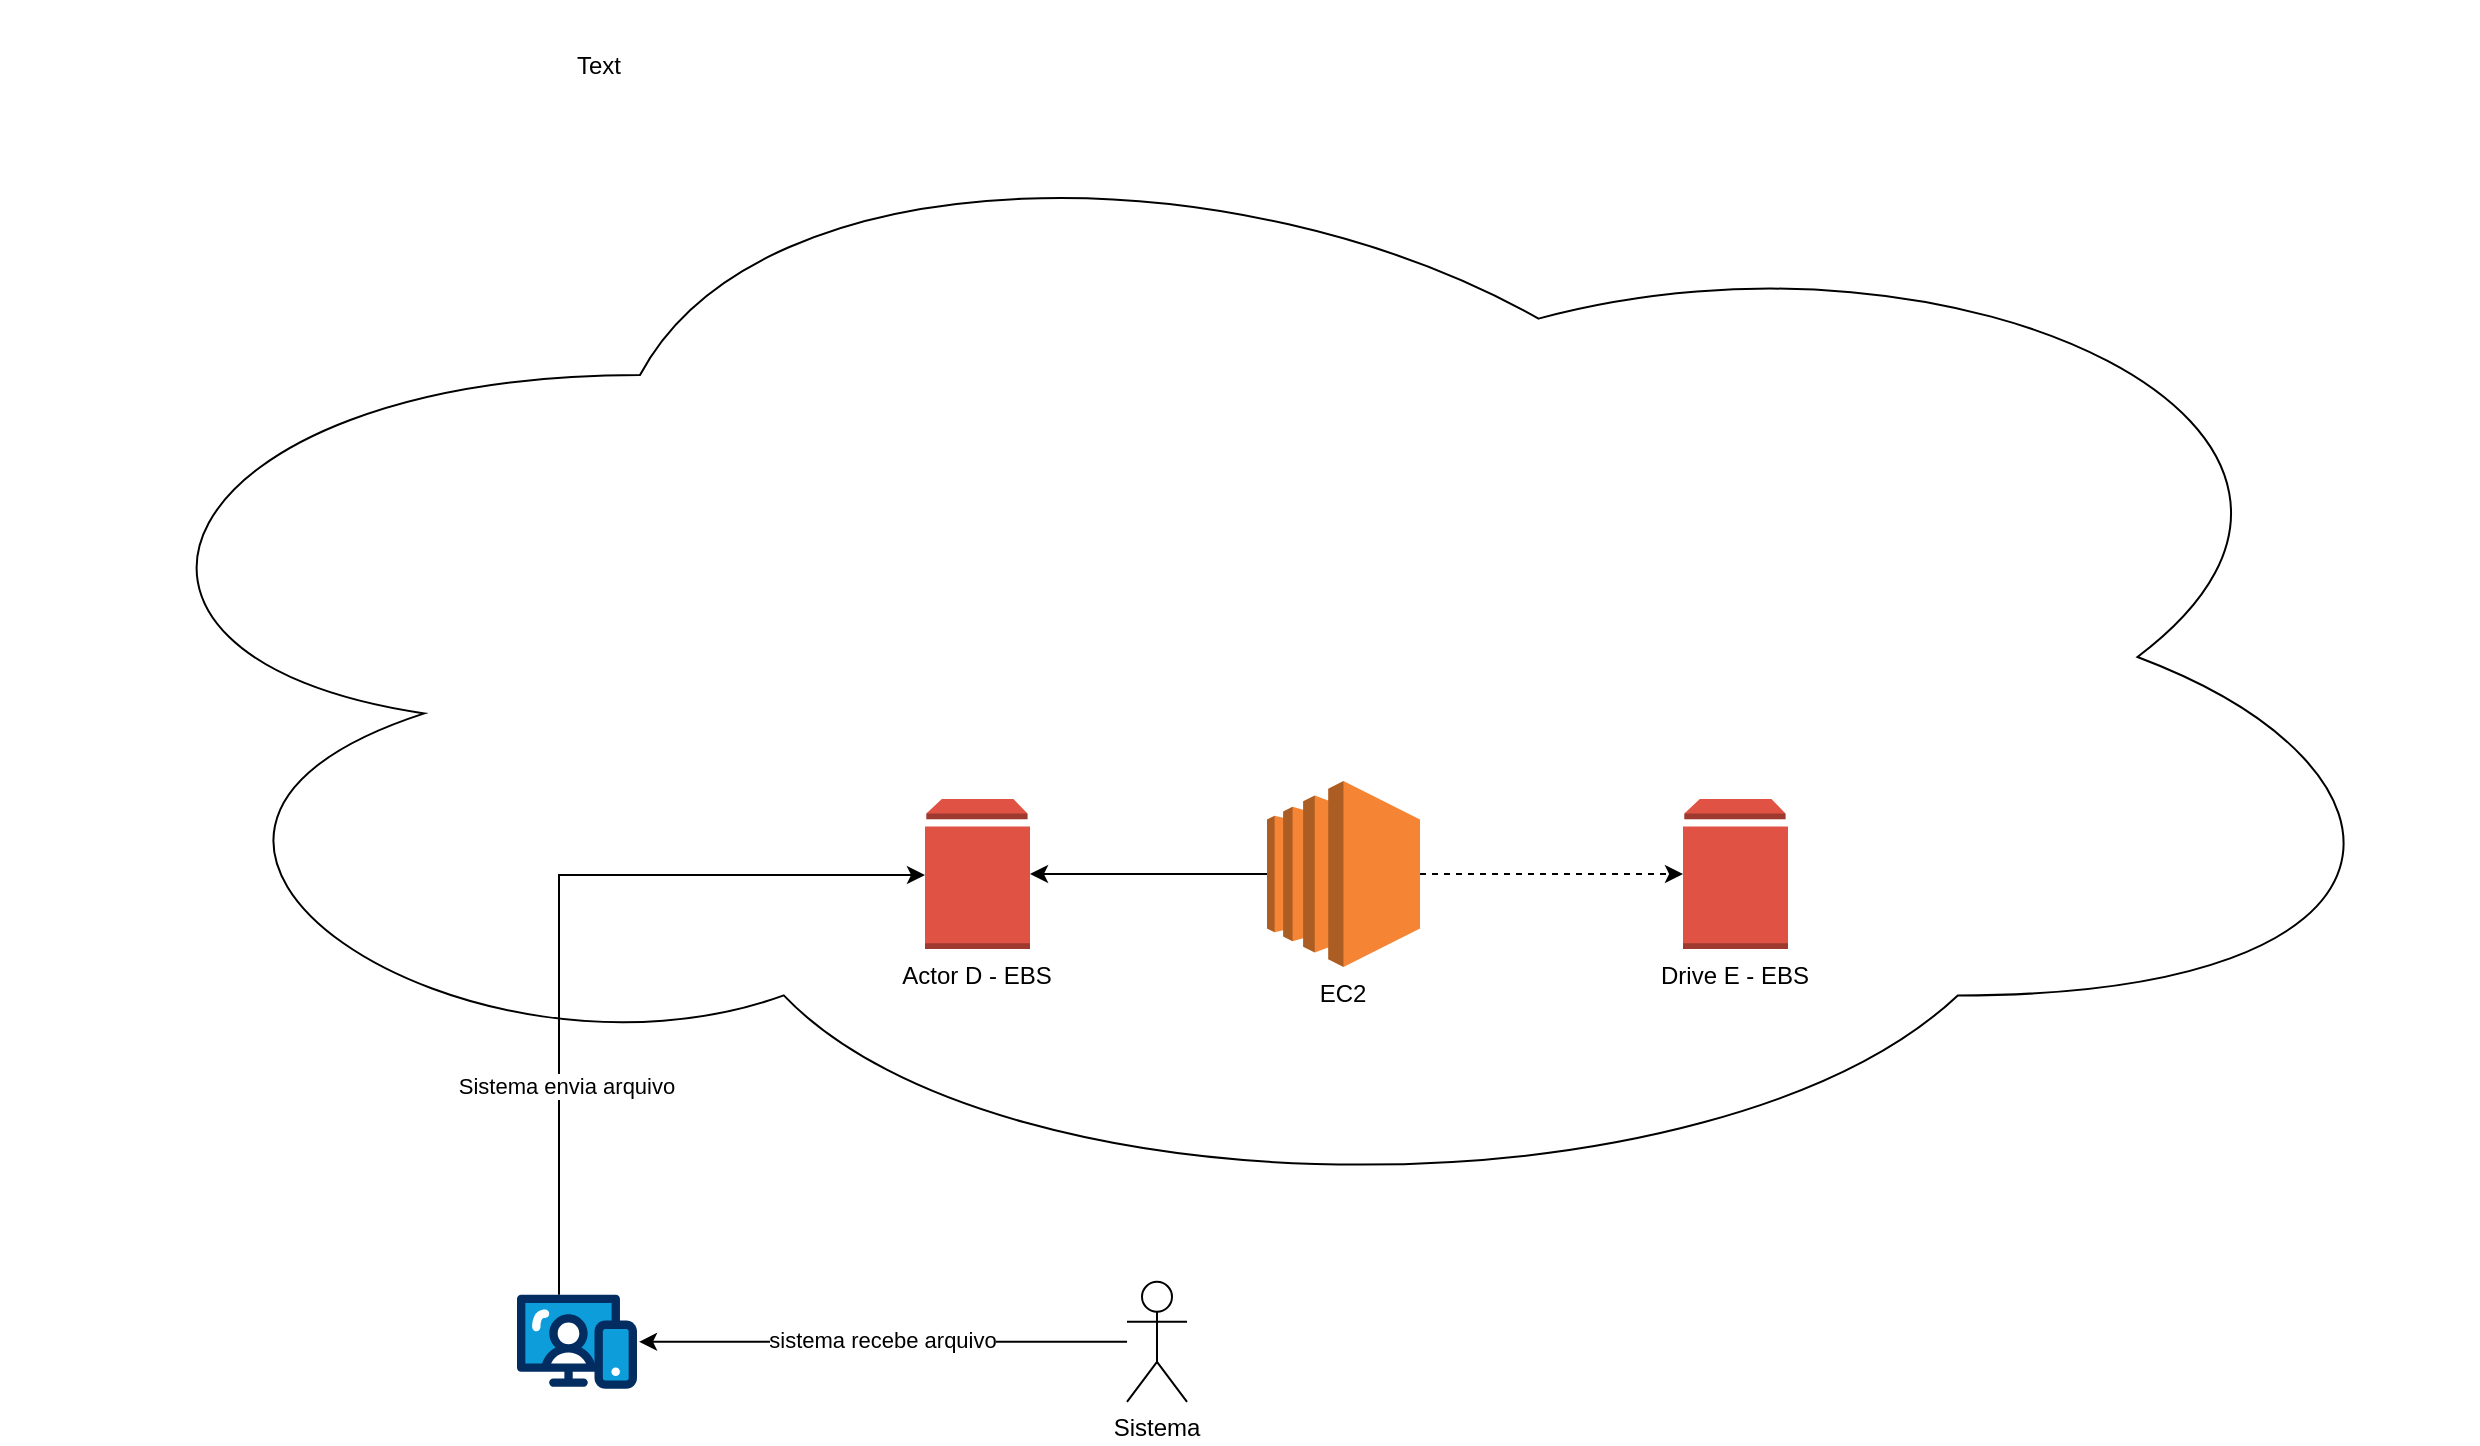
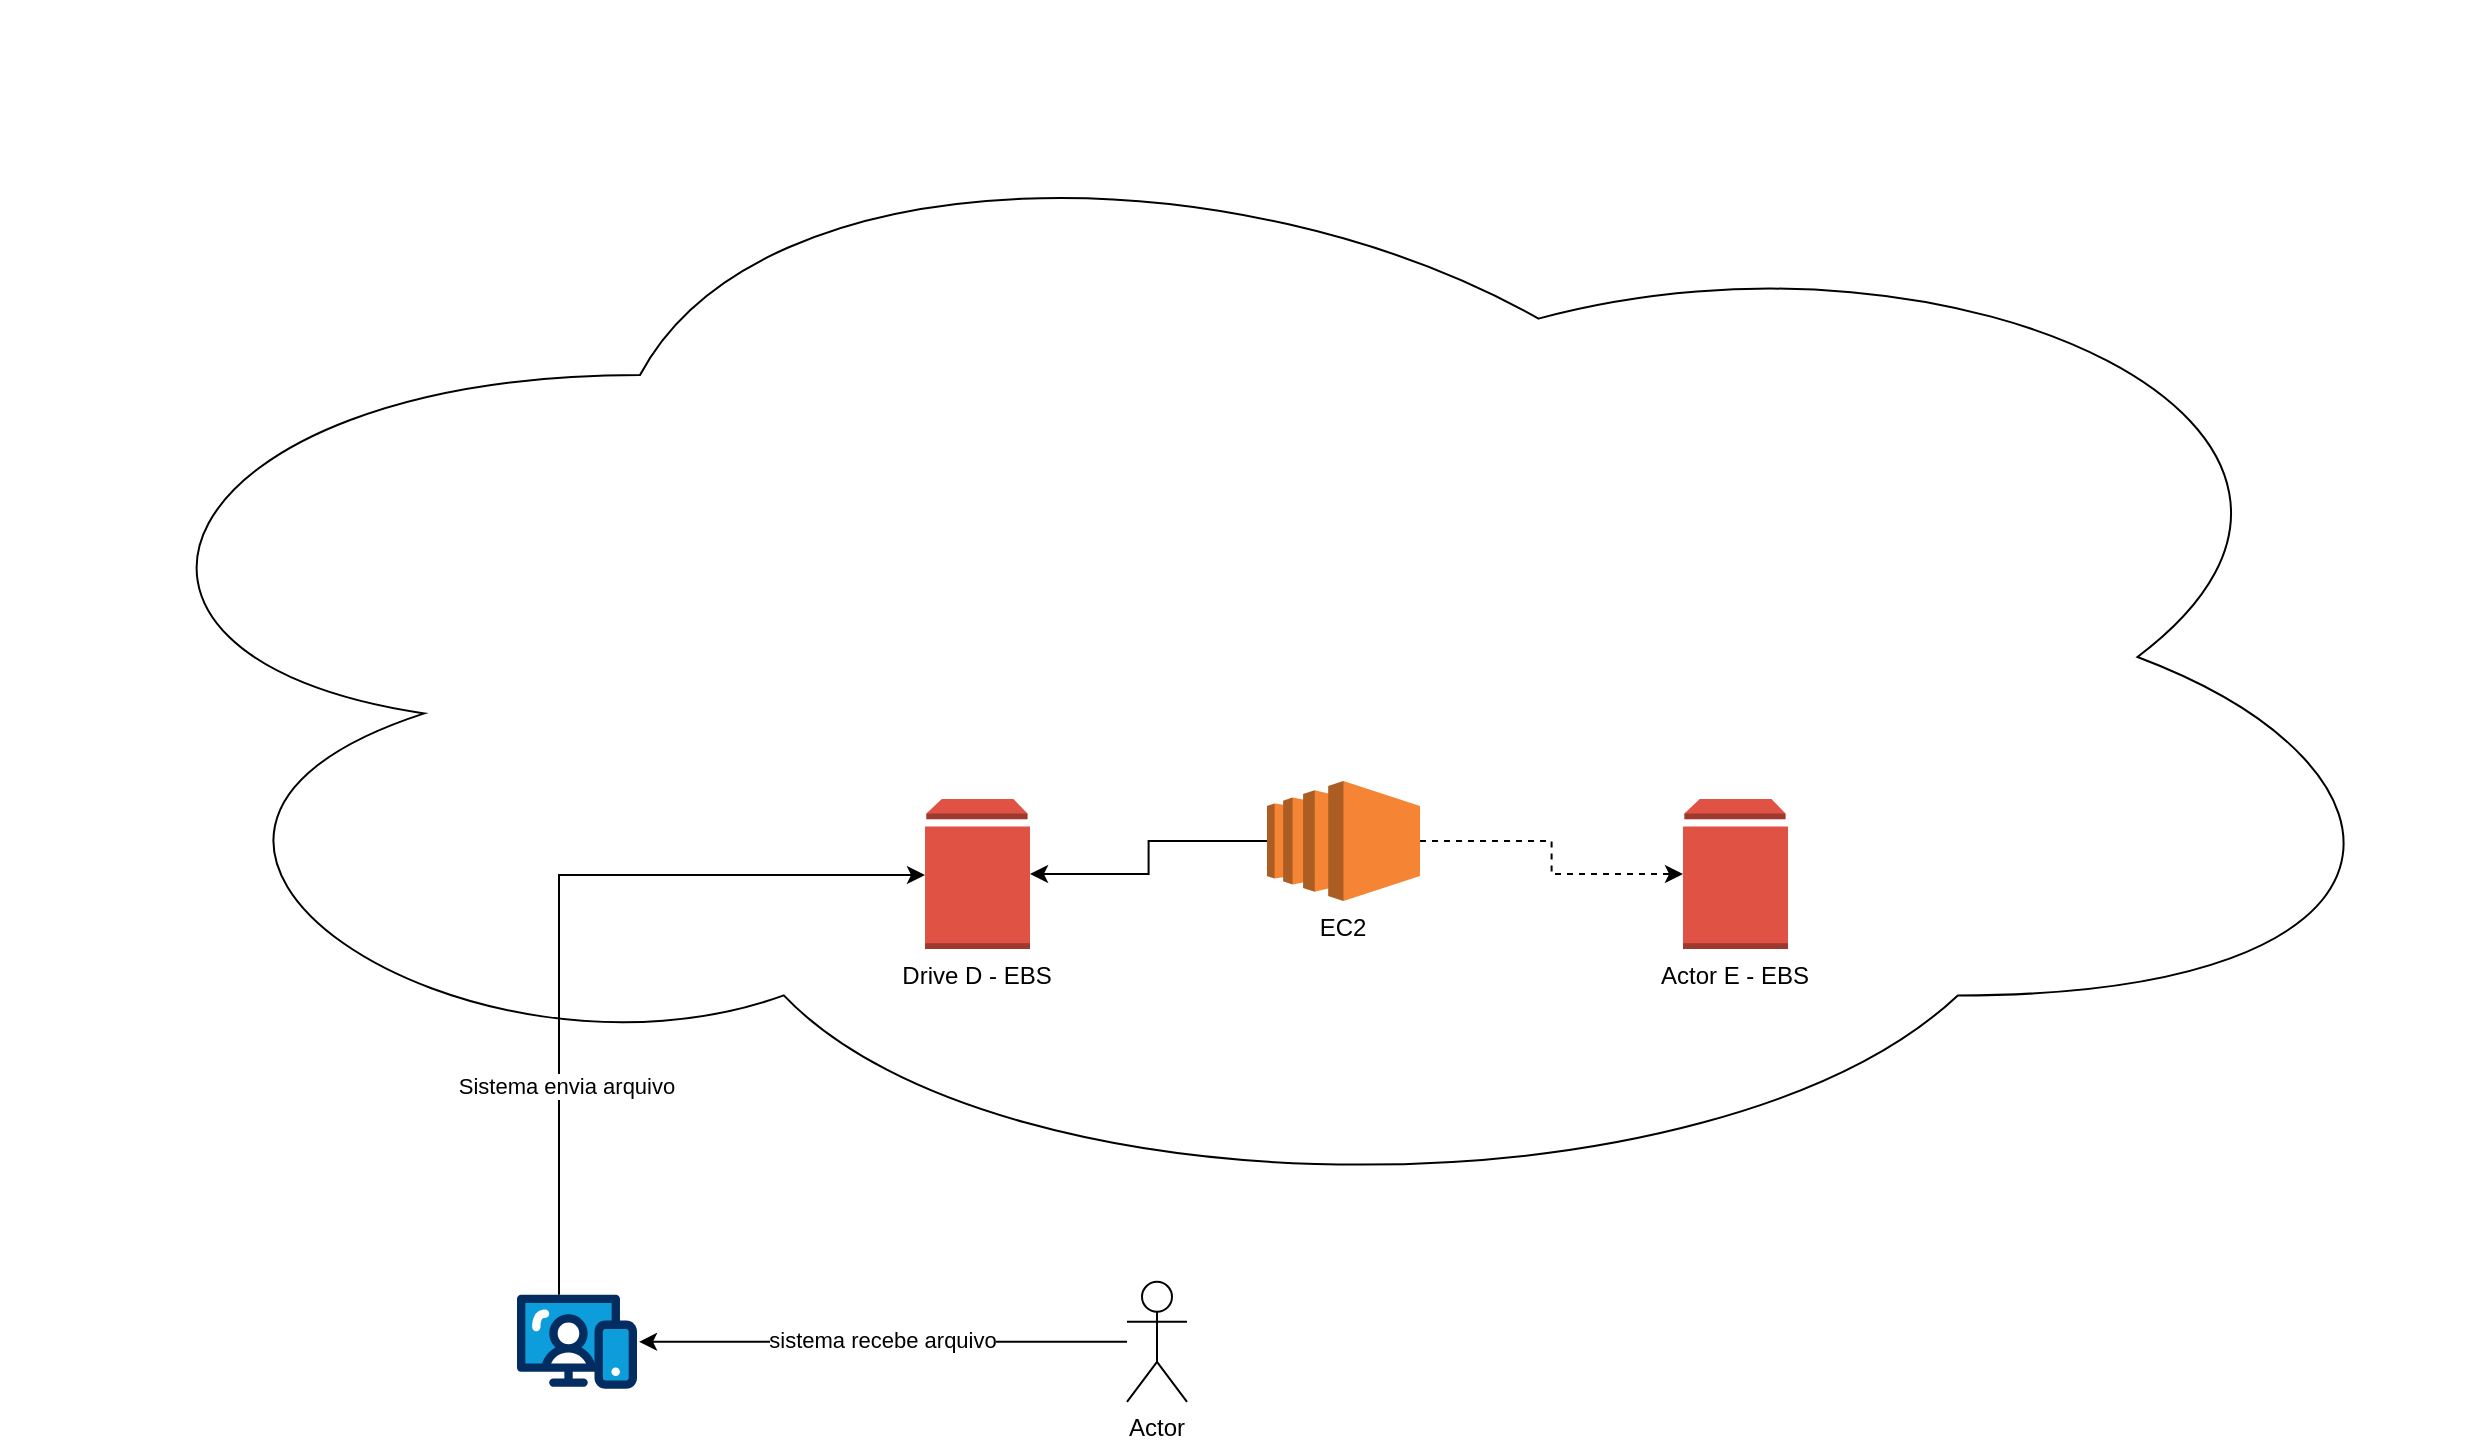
(599, 67) -> none
(1344, 874) -> (1344, 841)
(978, 977) -> (978, 977)
(1736, 977) -> (1736, 977)
(1158, 1429) -> (1158, 1429)
